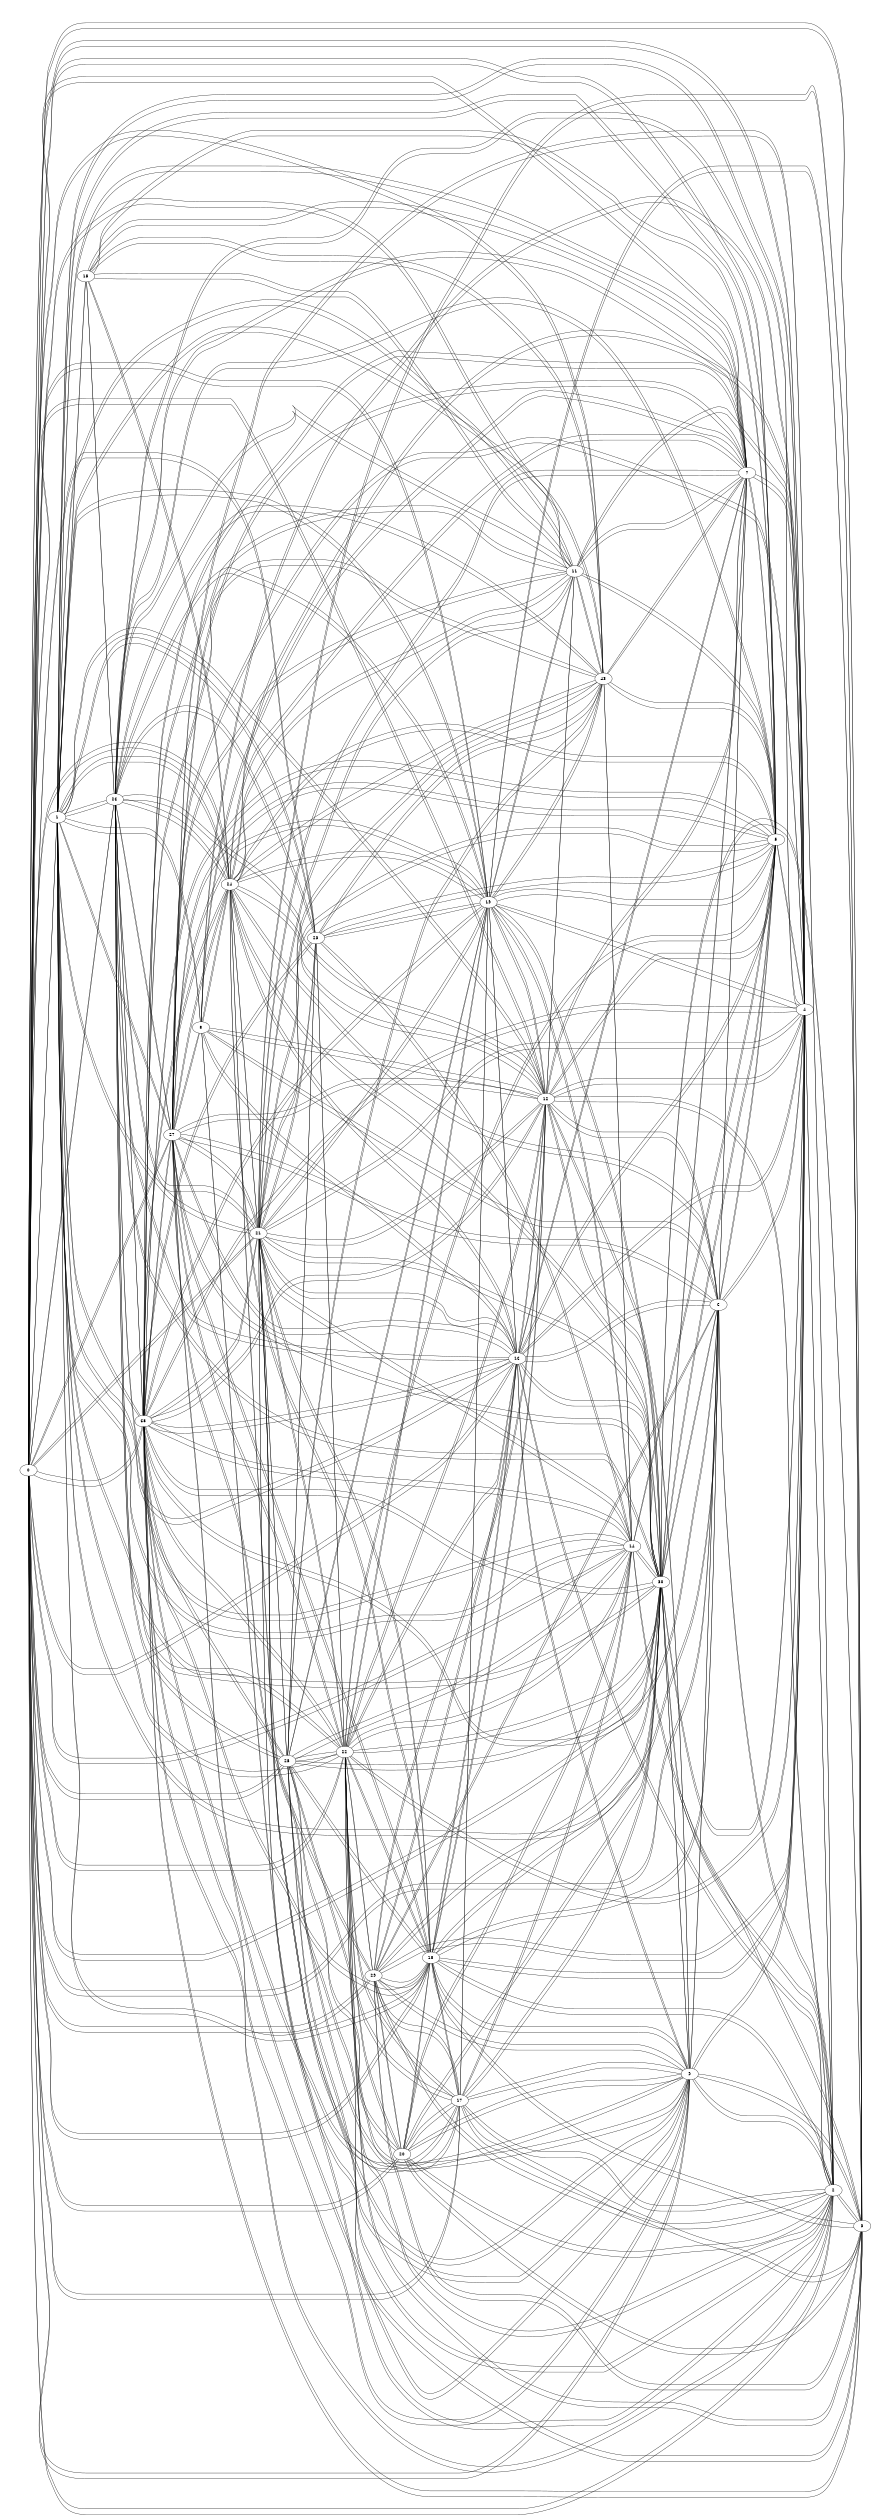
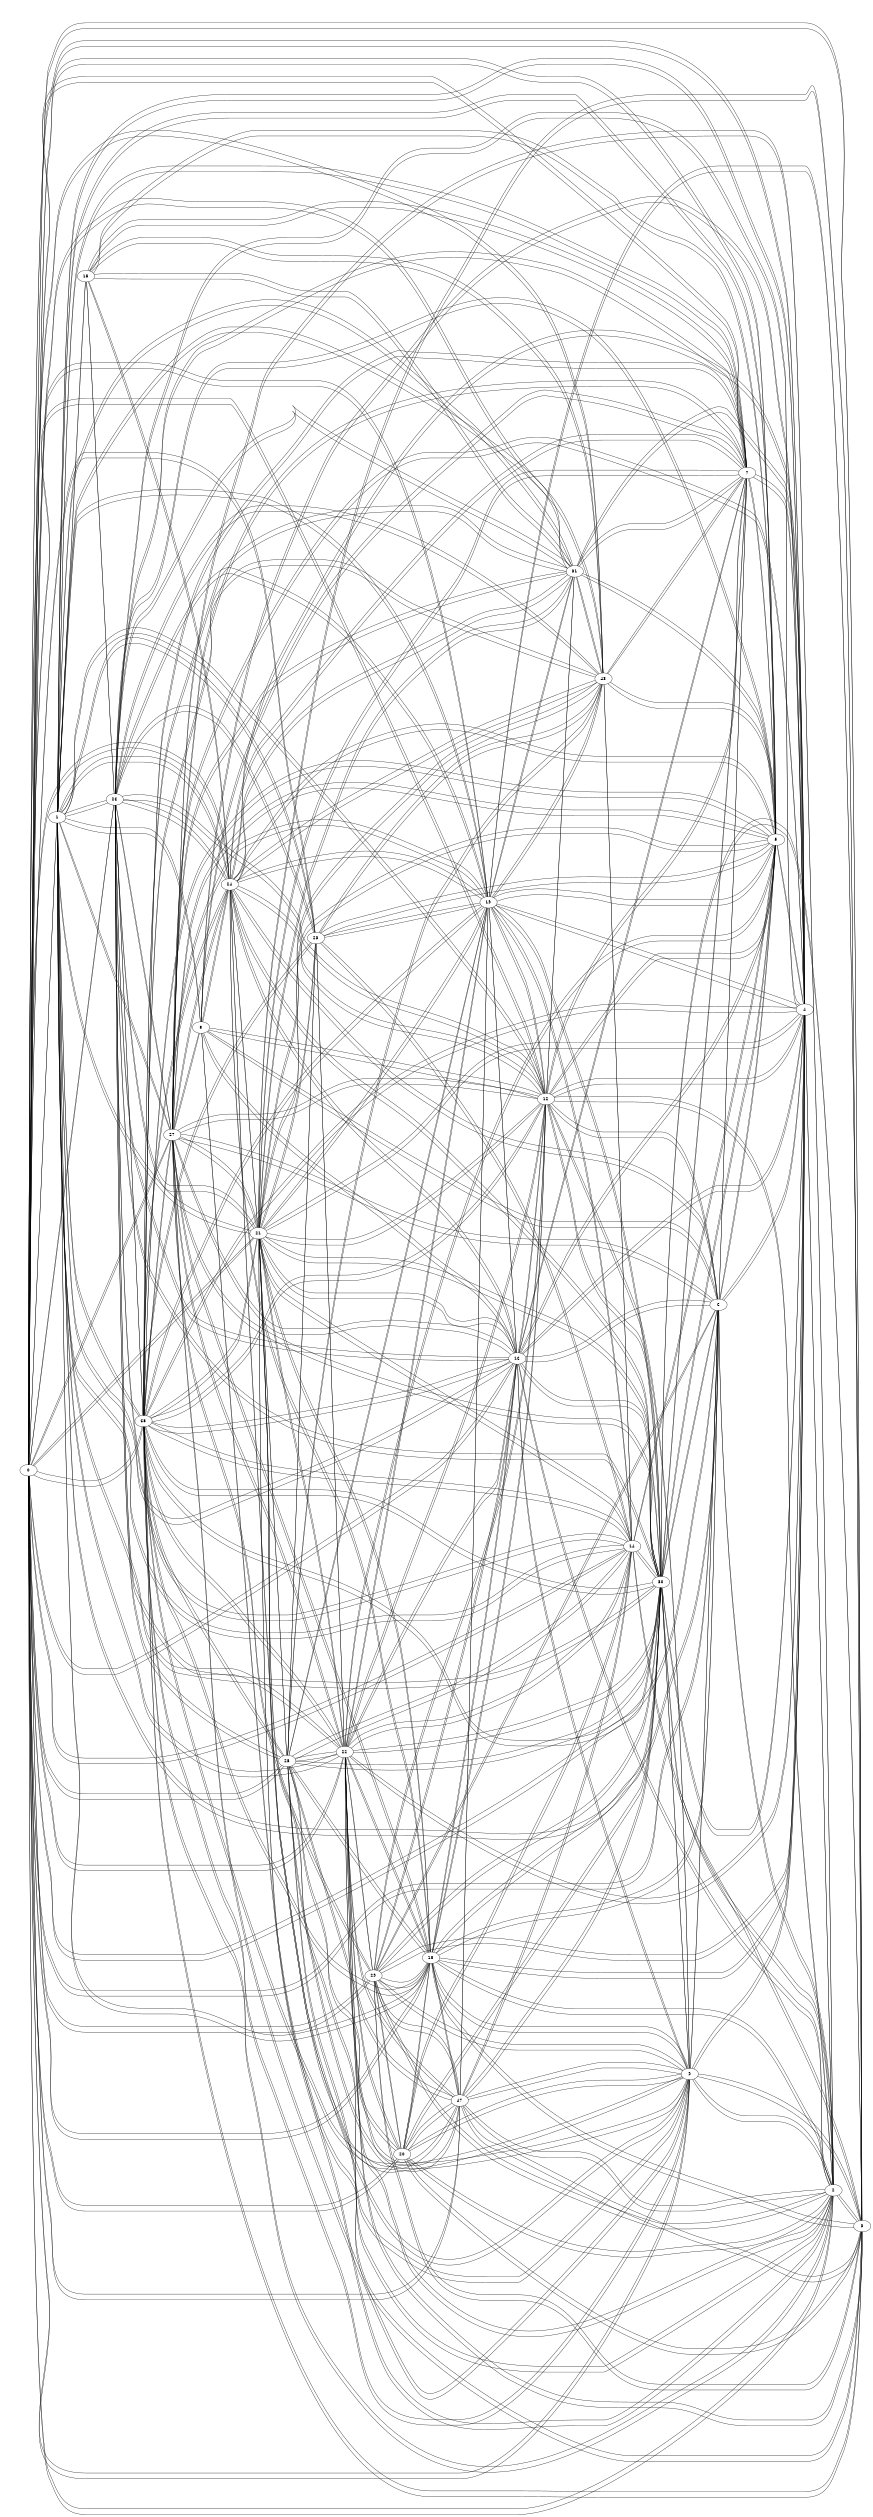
(575, 571) -> (575, 571)
(460, 2101) -> (460, 2101)
